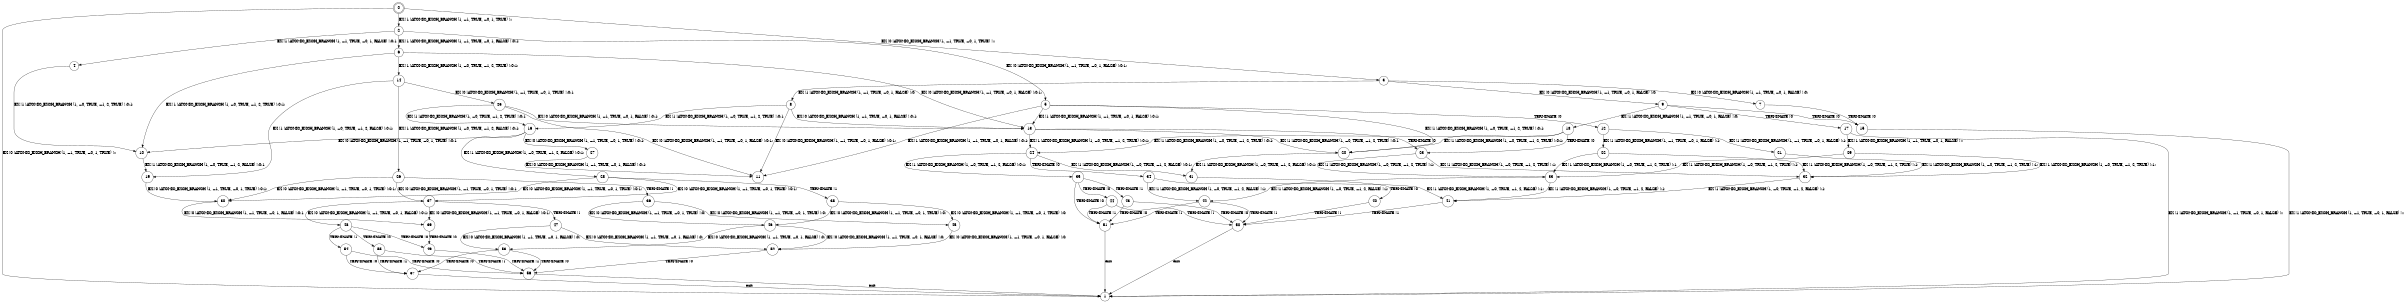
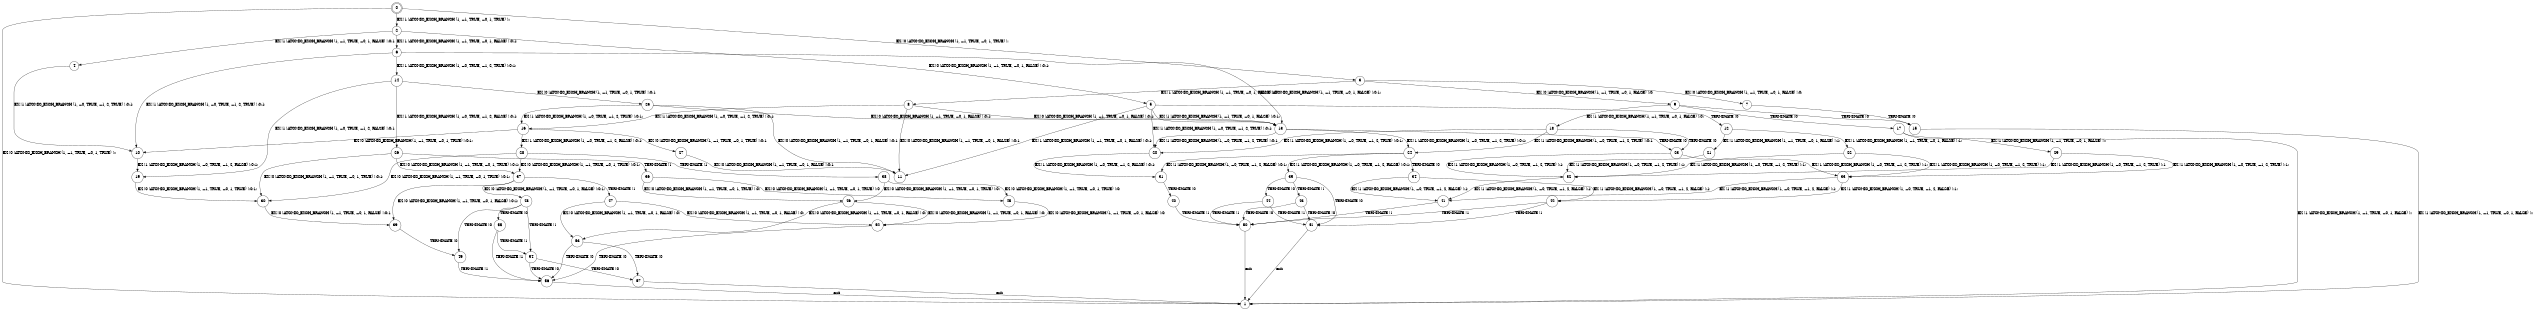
(387, 269) -> (503, 250)
